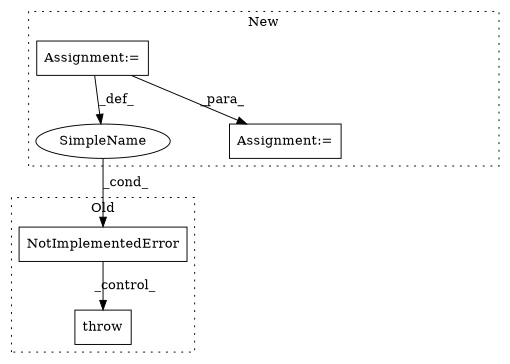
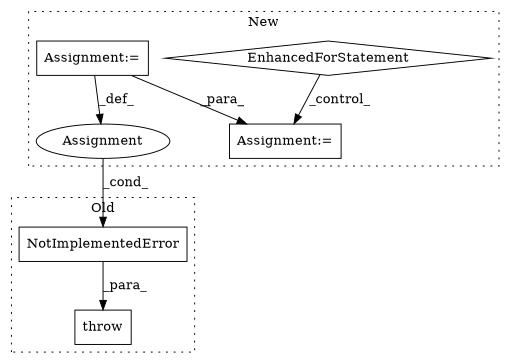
none -> (328, 58)
(103, 141) -> (103, 141)
(125, 286) -> (125, 286)
